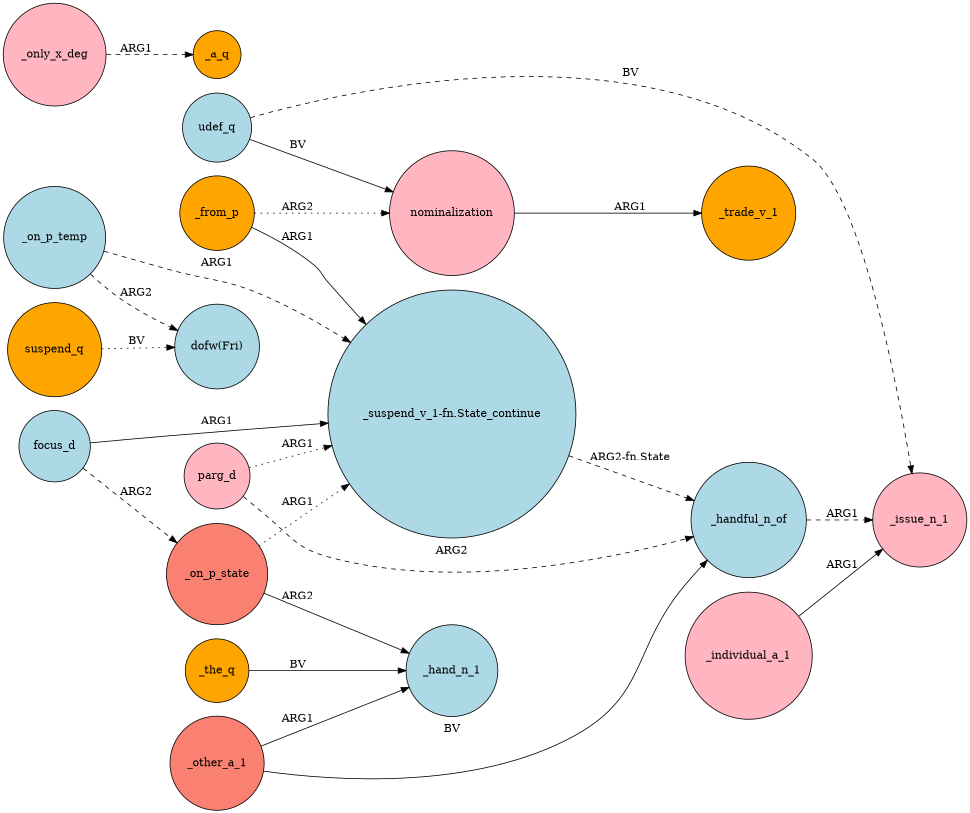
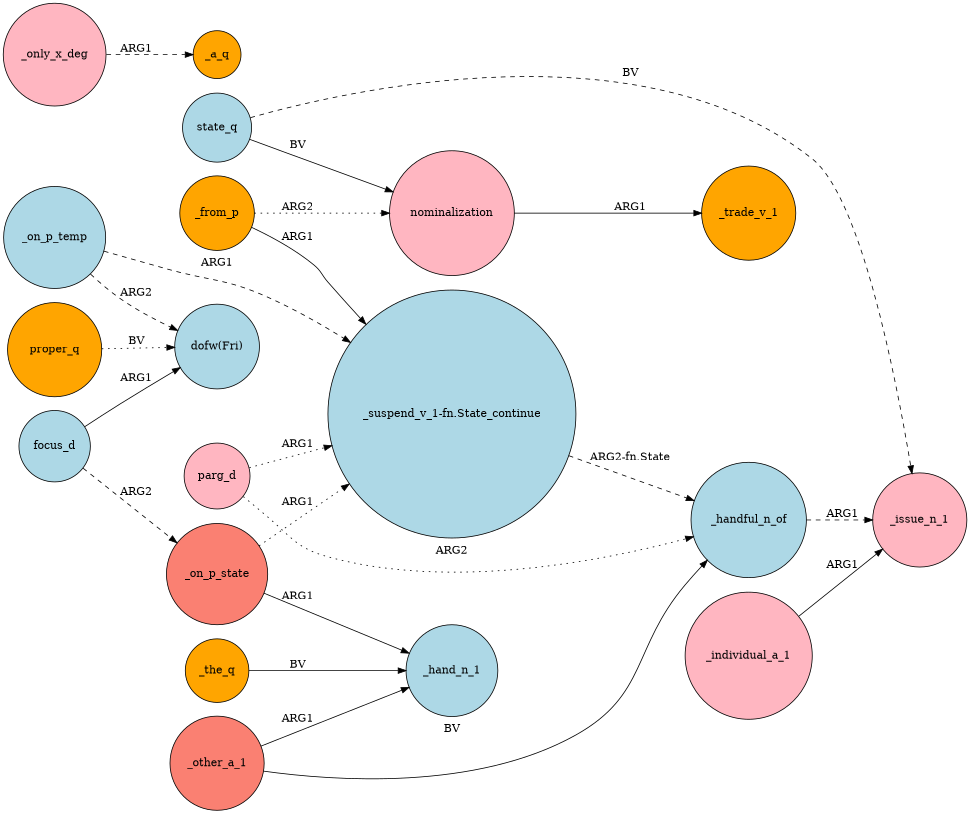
(217, 128) -> (217, 128)
(55, 350) -> (55, 350)
(205, 433) -> (129, 399)
(455, 572) -> (455, 572)
(298, 596) -> (298, 596)
